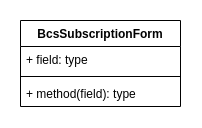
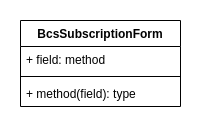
(62, 60) -> (69, 60)
